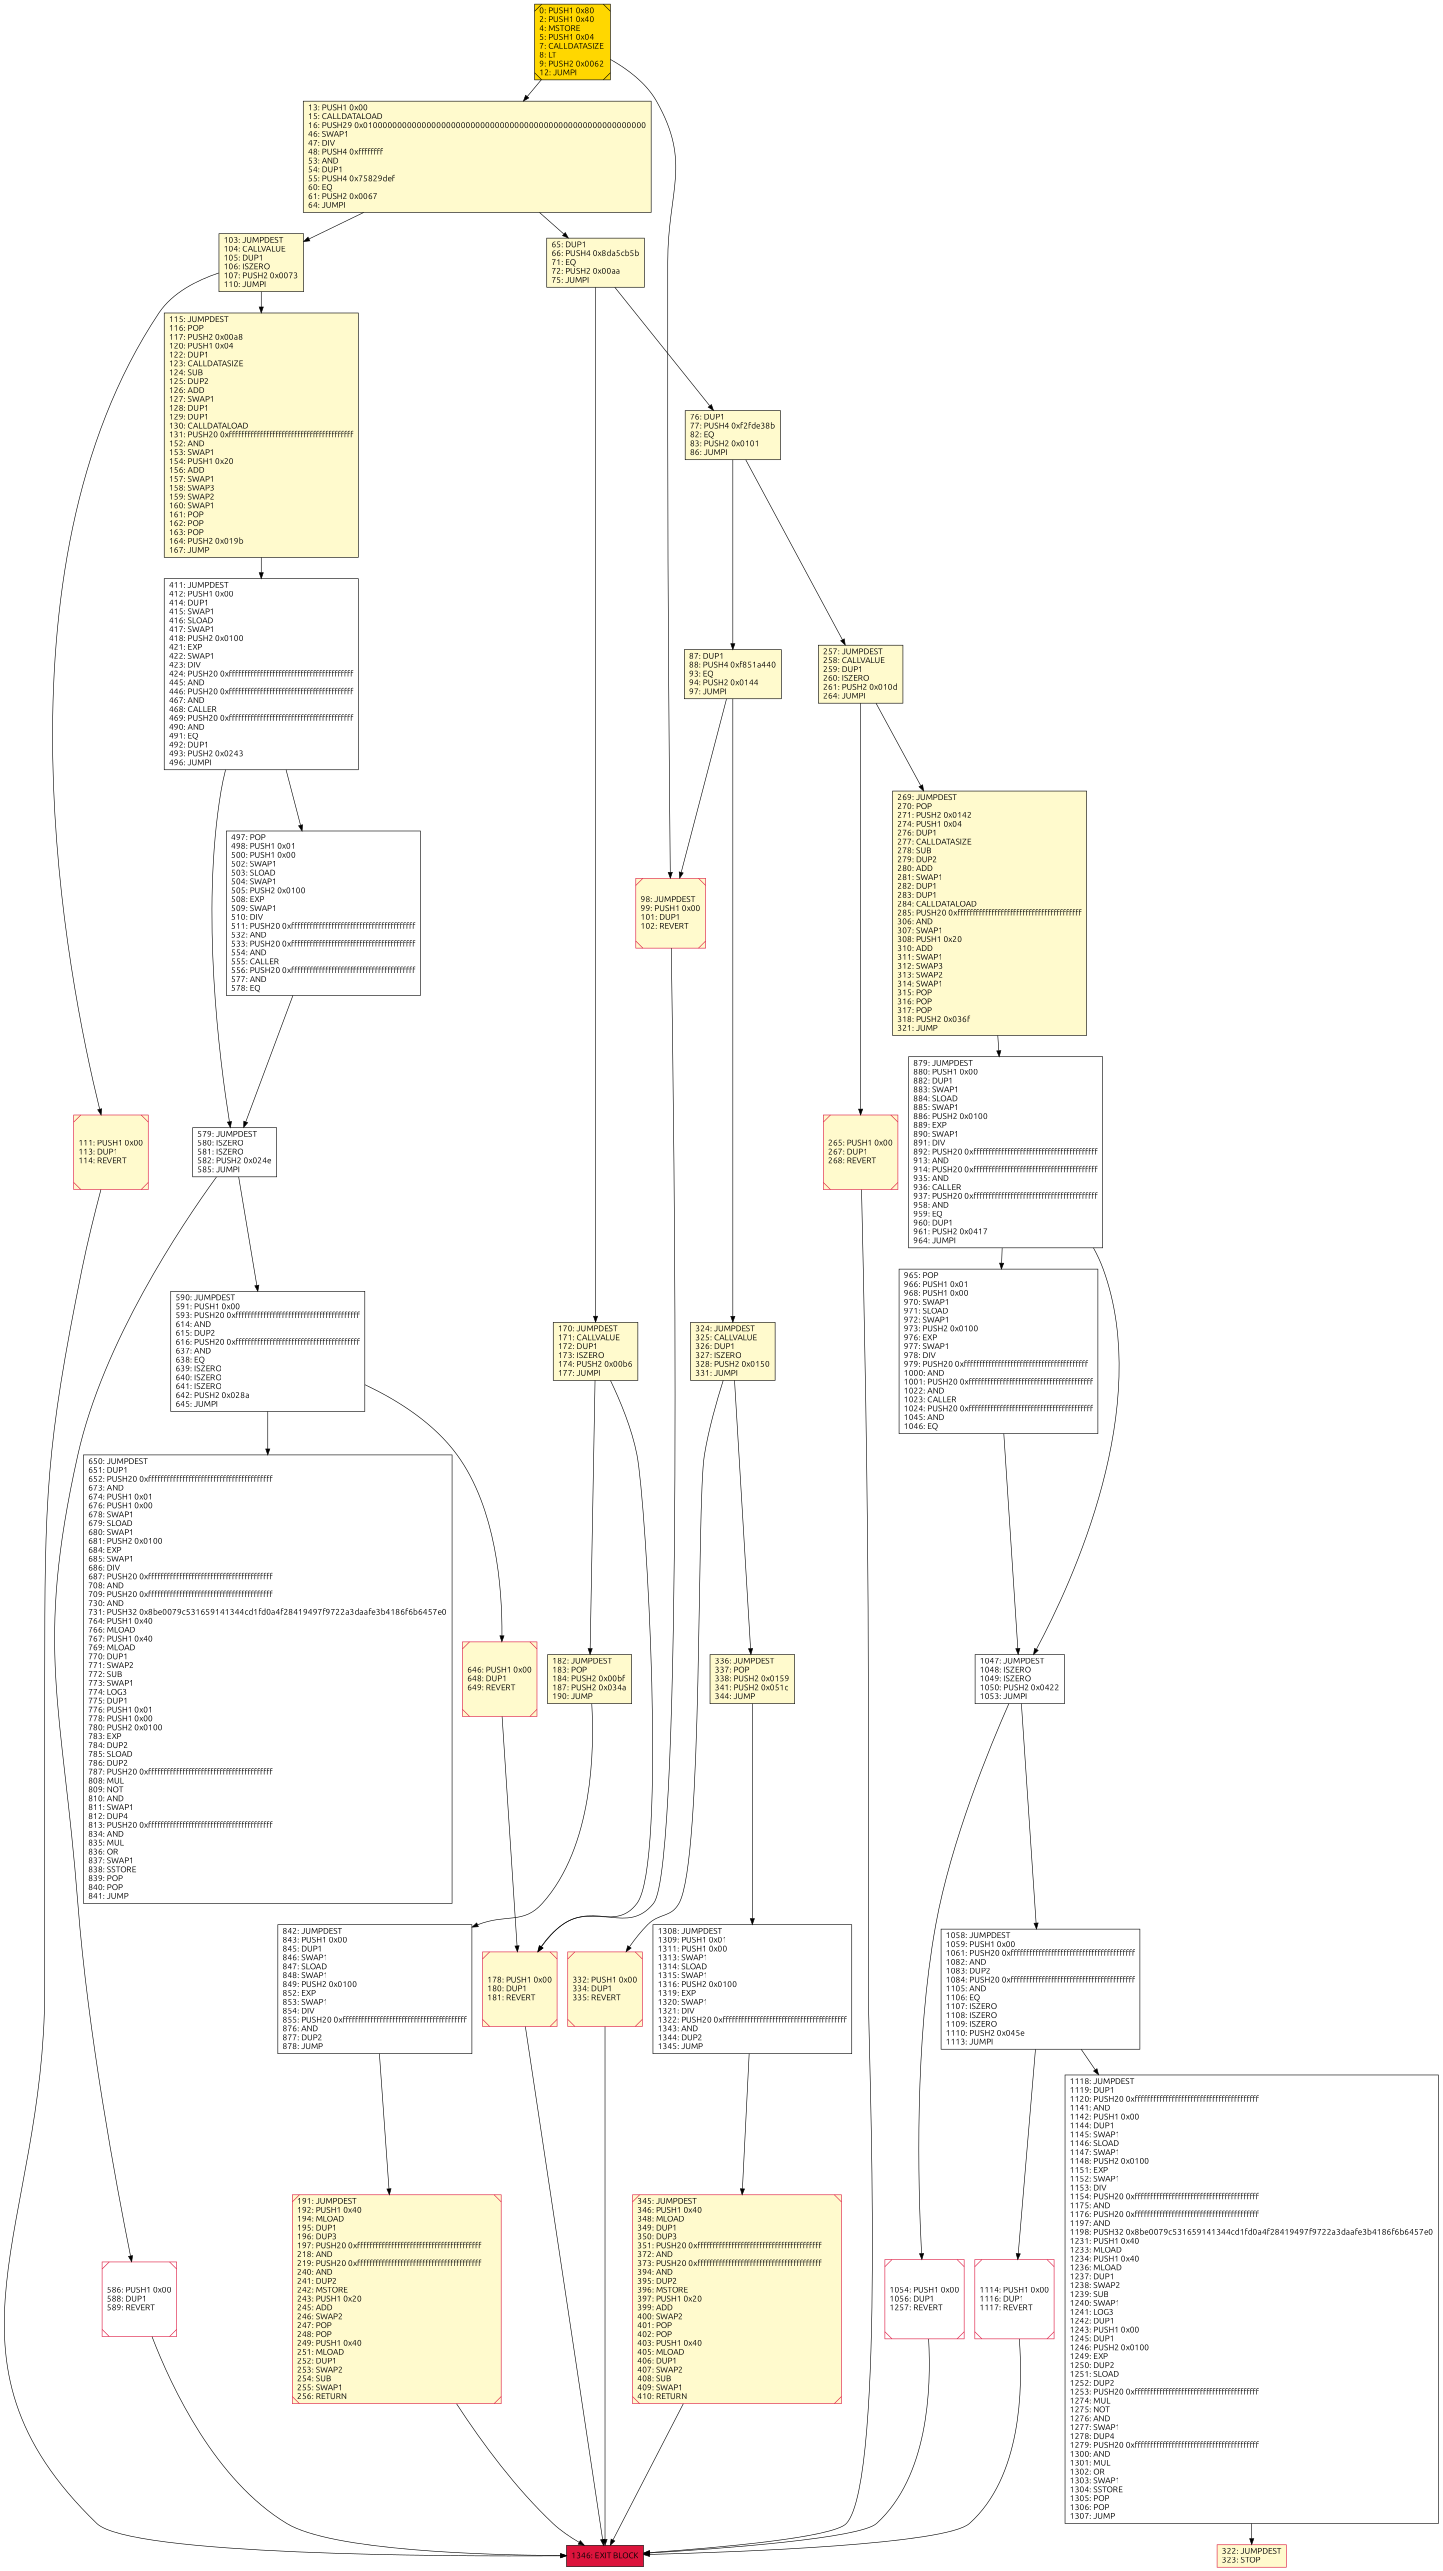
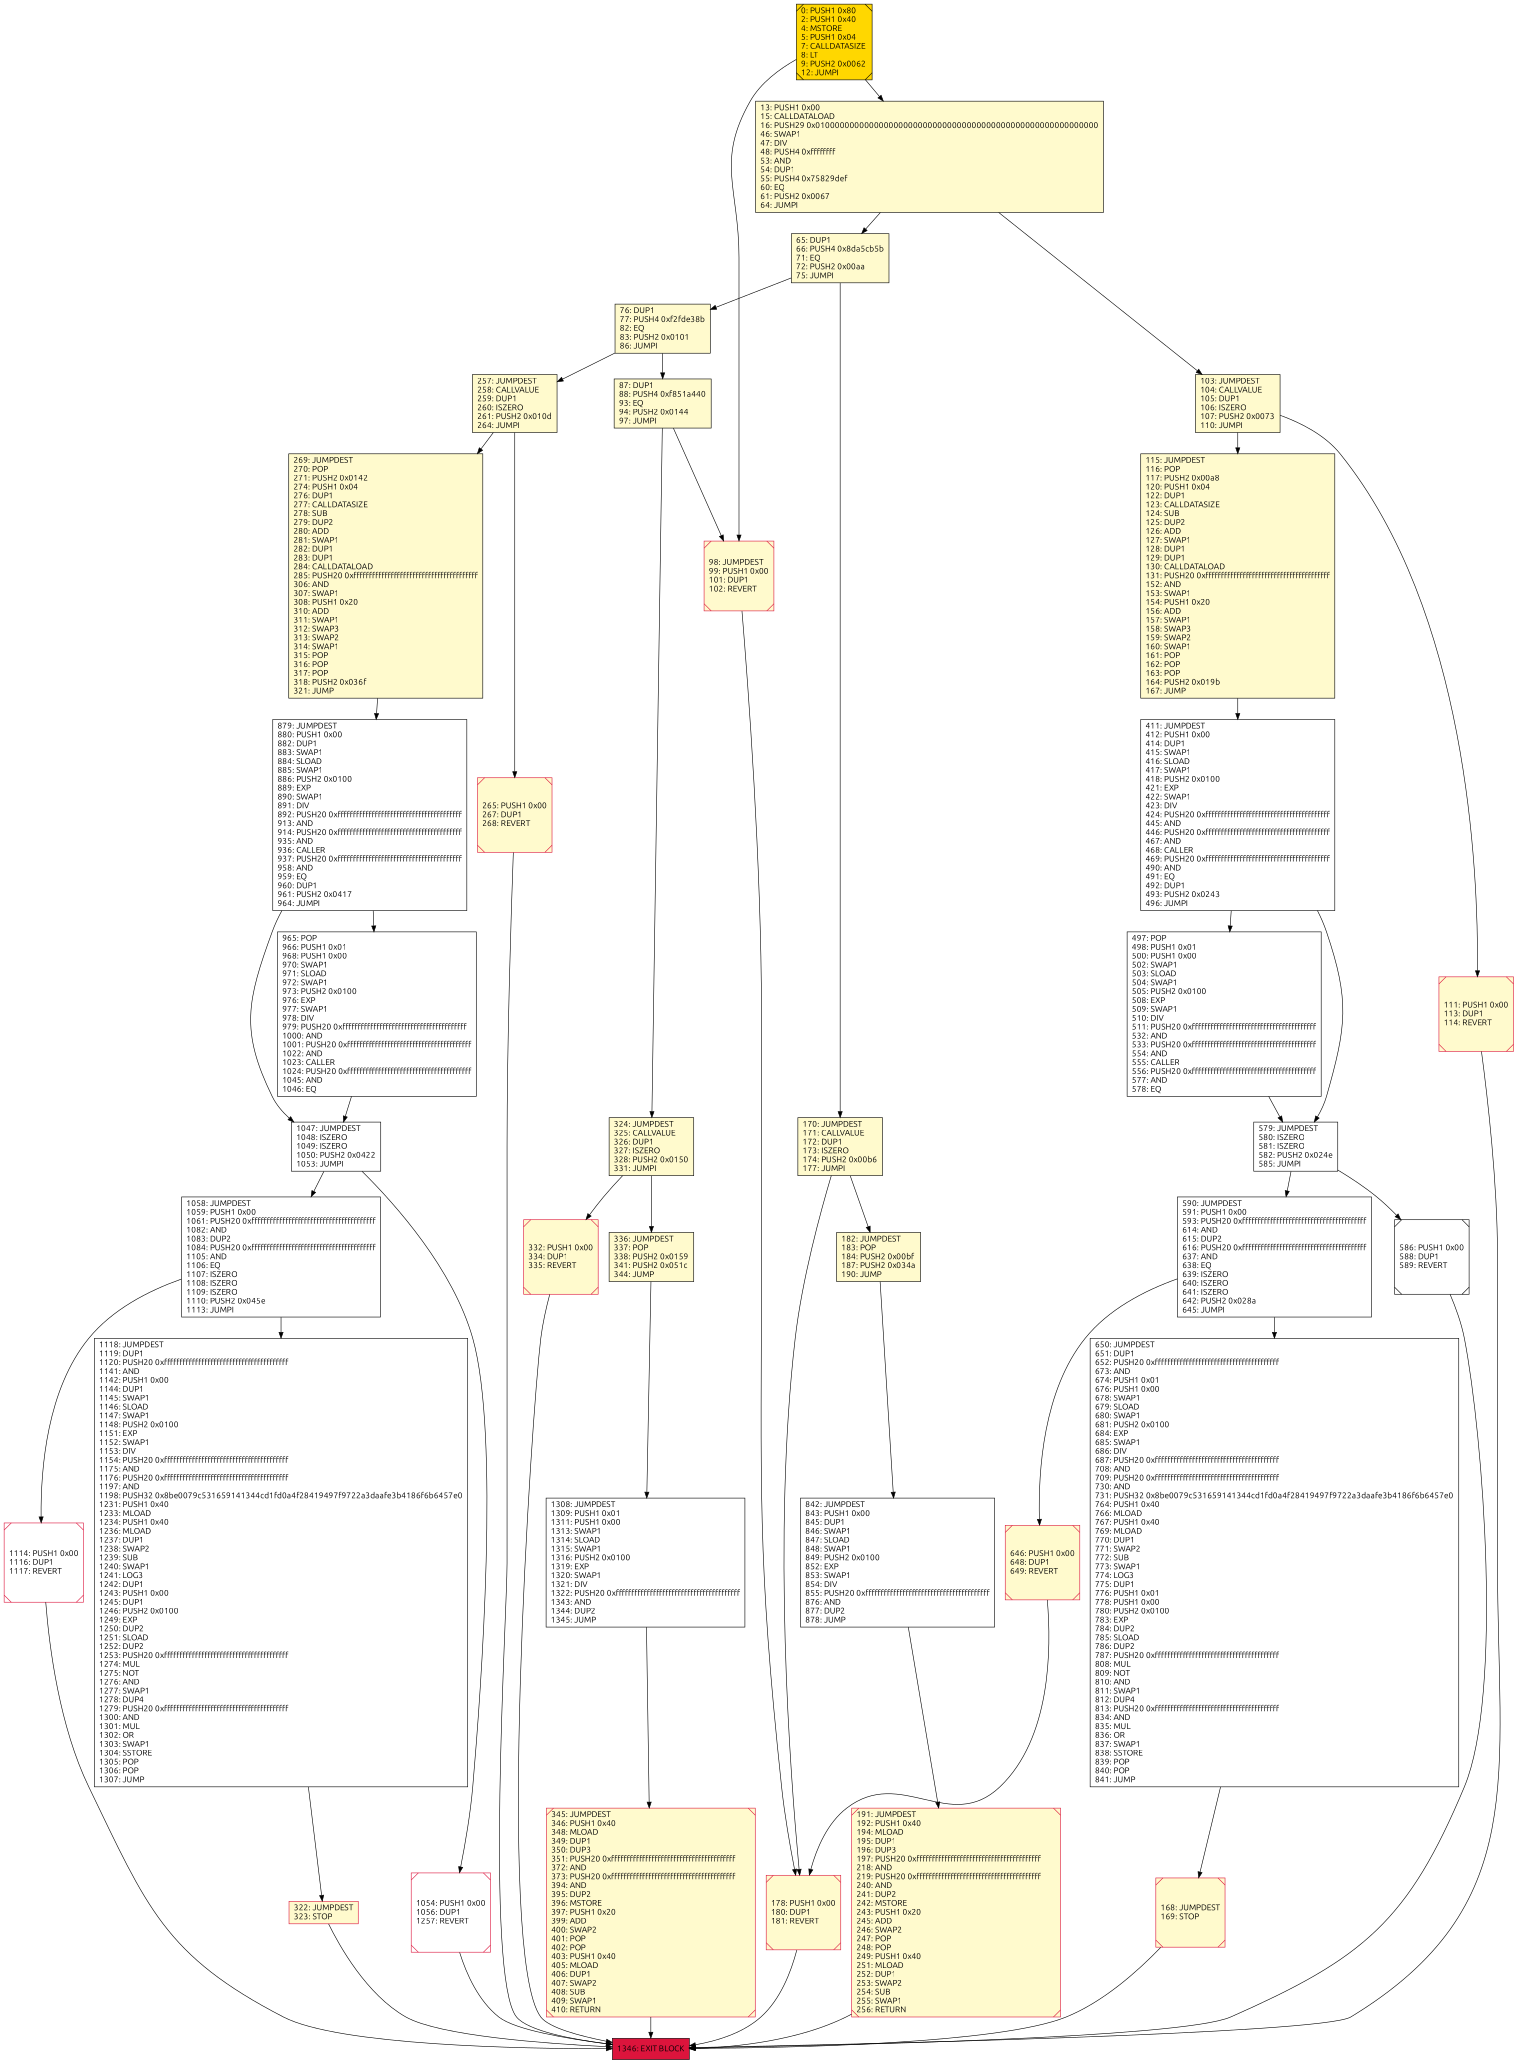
none -> (1190, 1913)
none -> (444, 2029)
(139, 2299) -> (1432, 1257)
